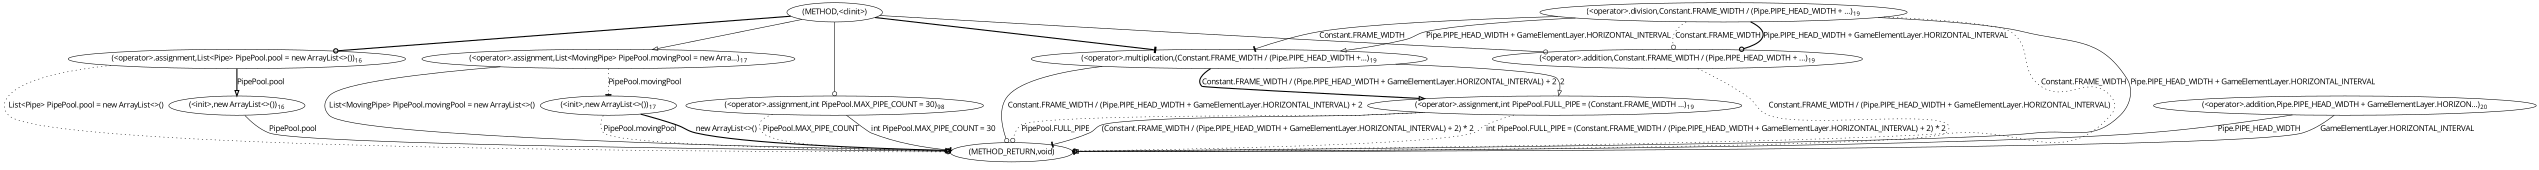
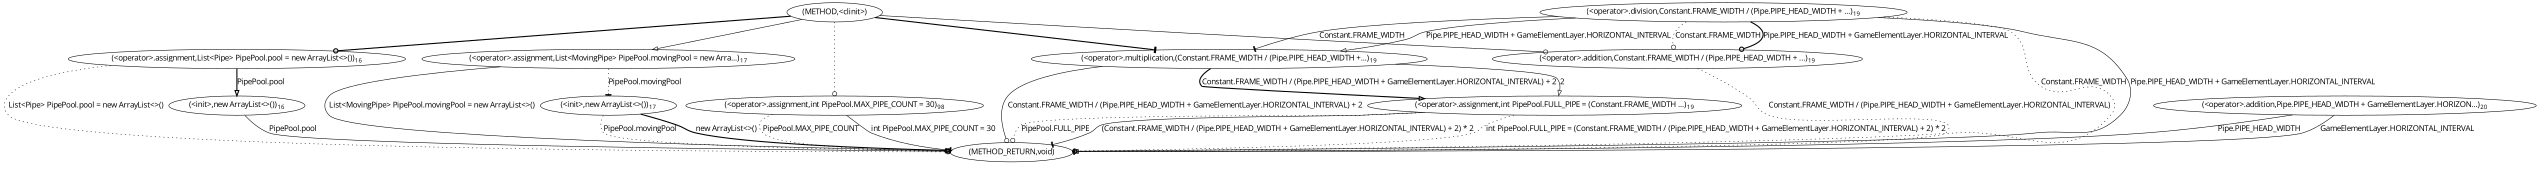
(835, 57) -> (835, 57)
